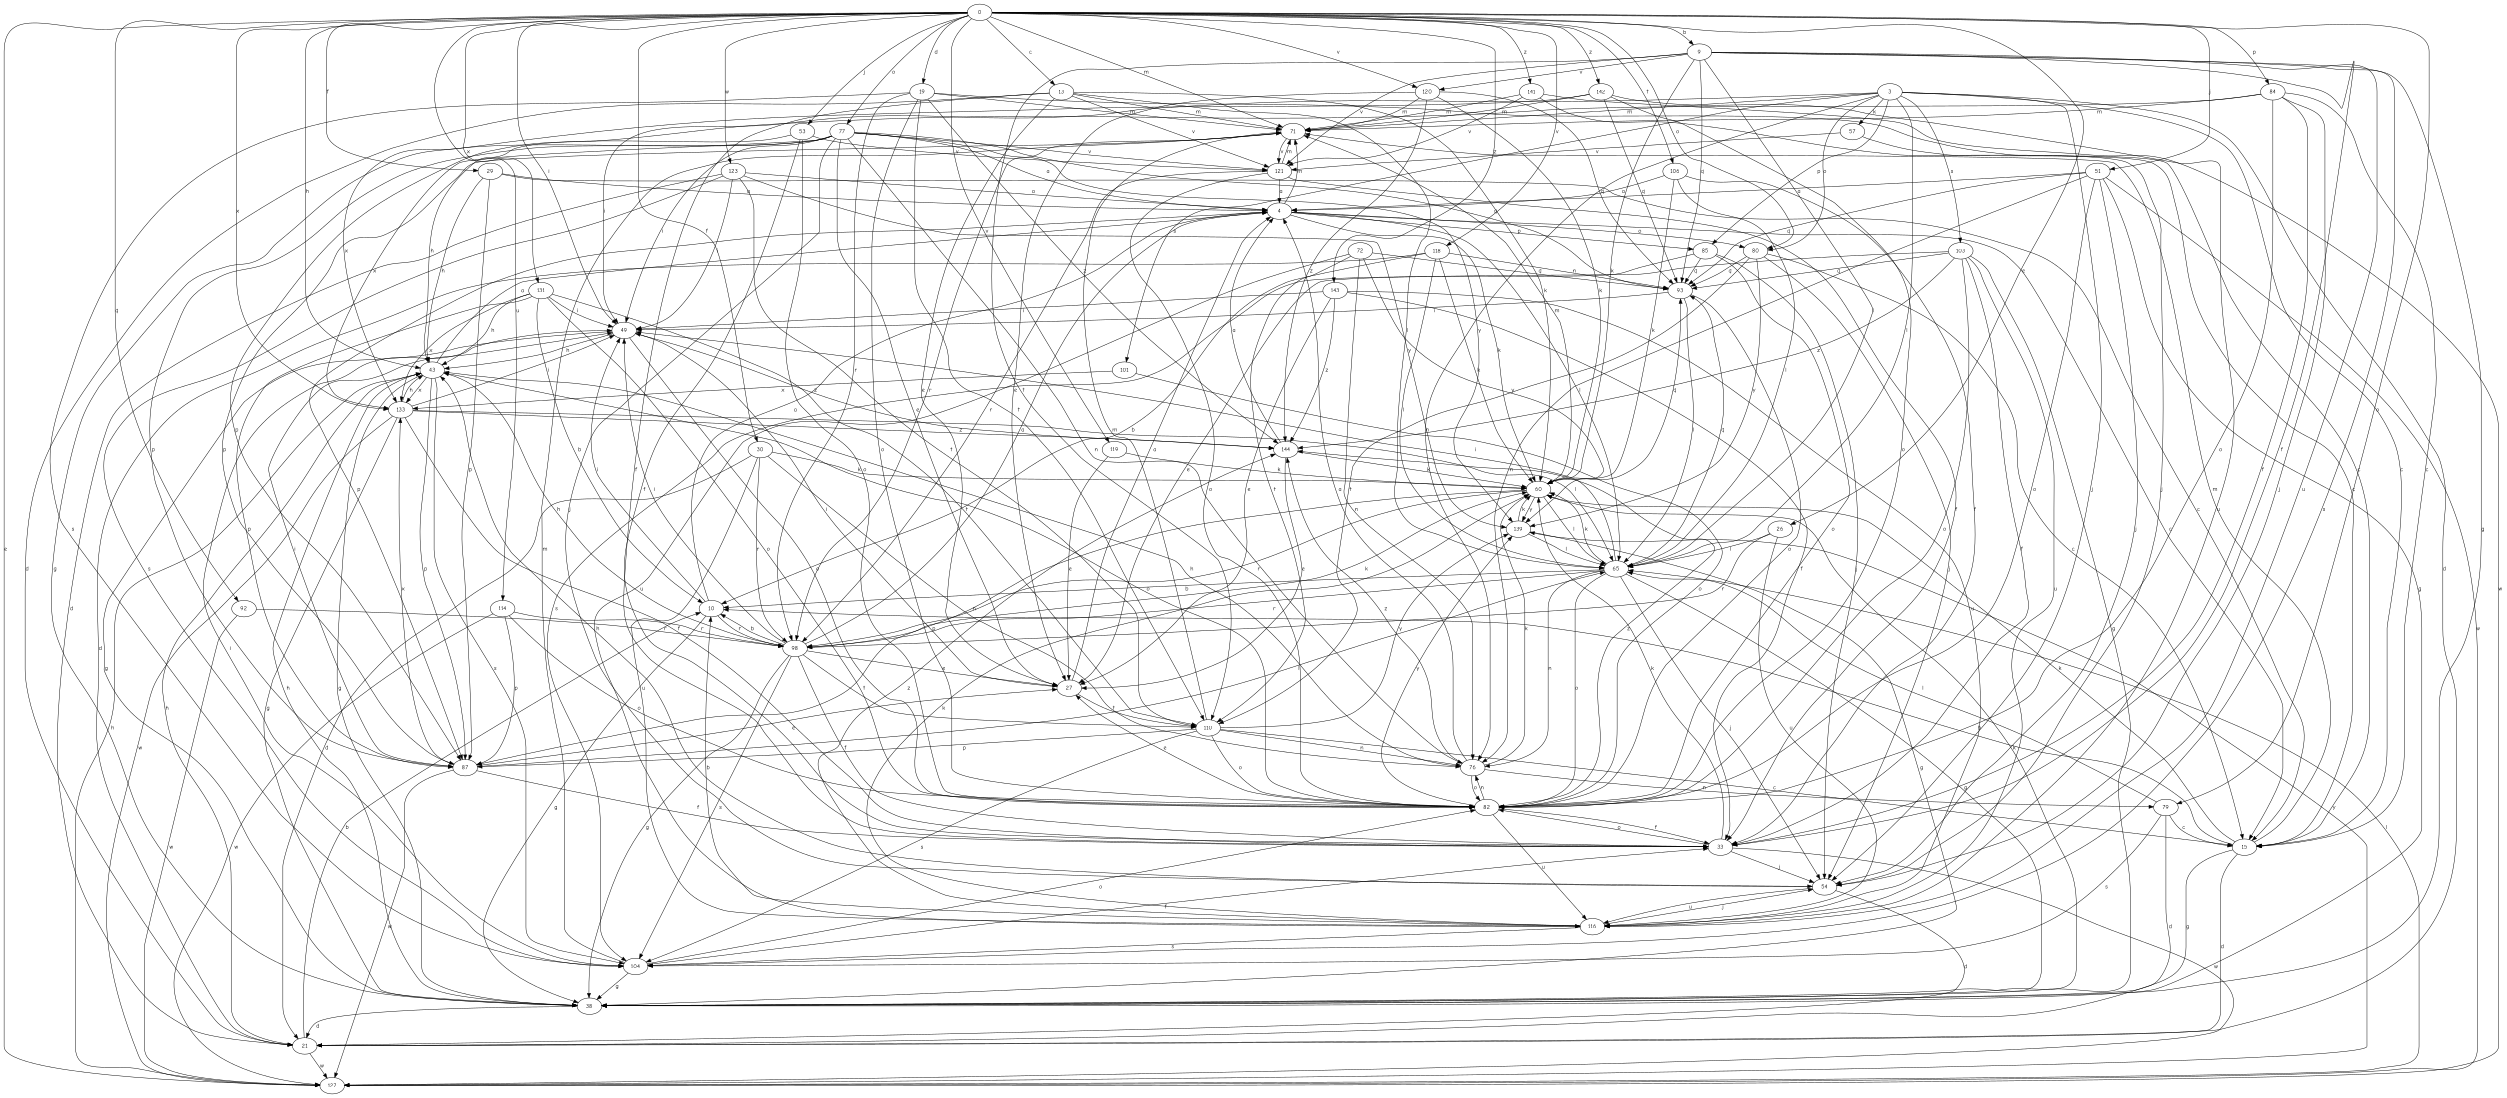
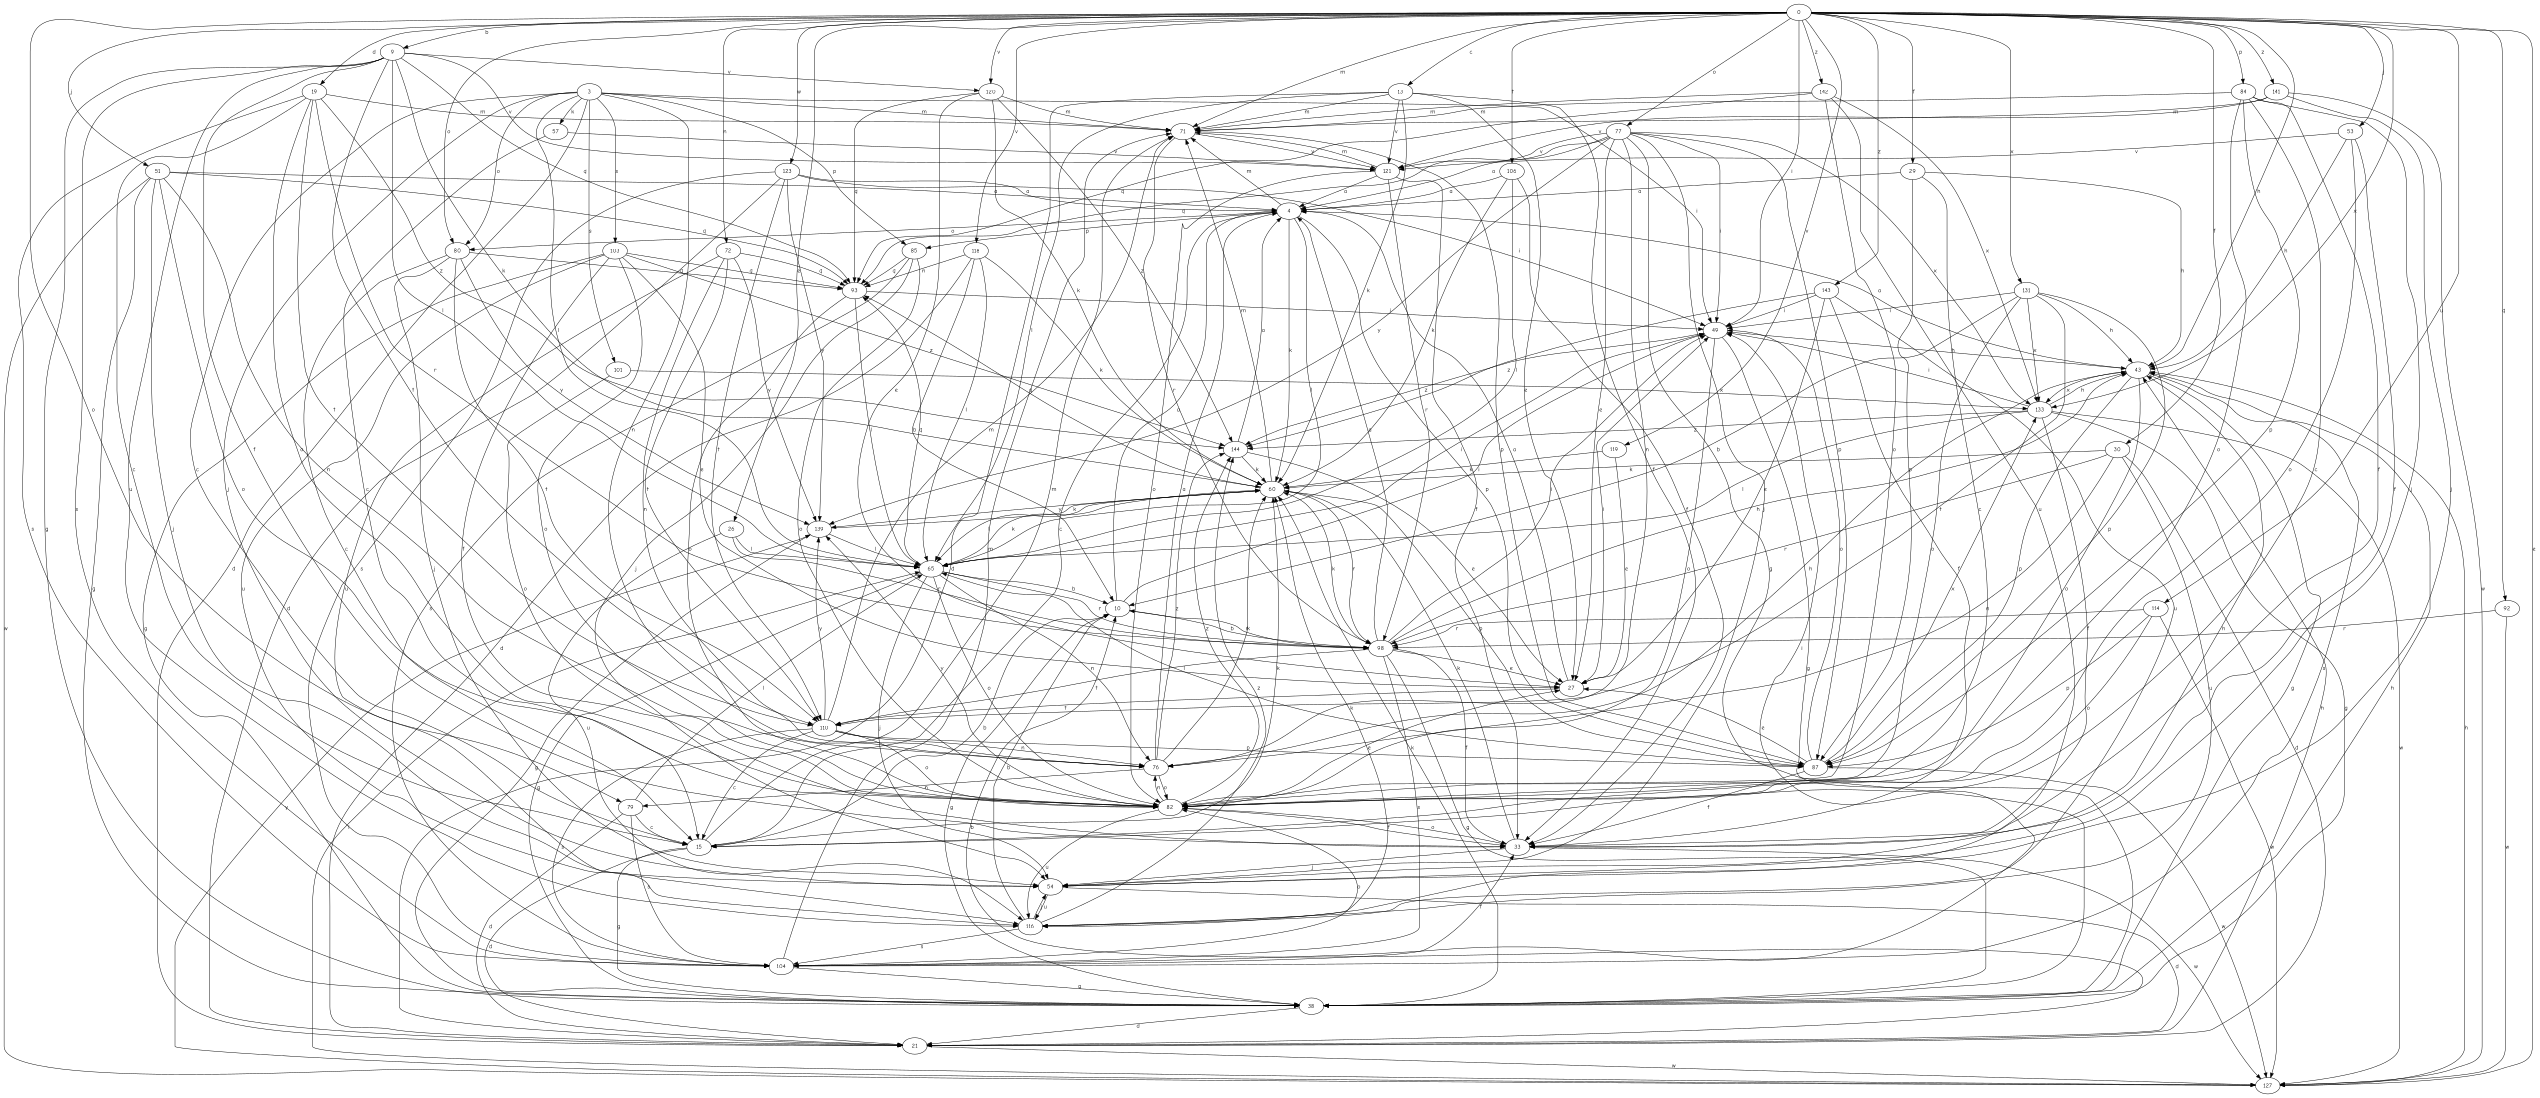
none -> (1155, 16)
(295, 549) -> (1841, 549)
